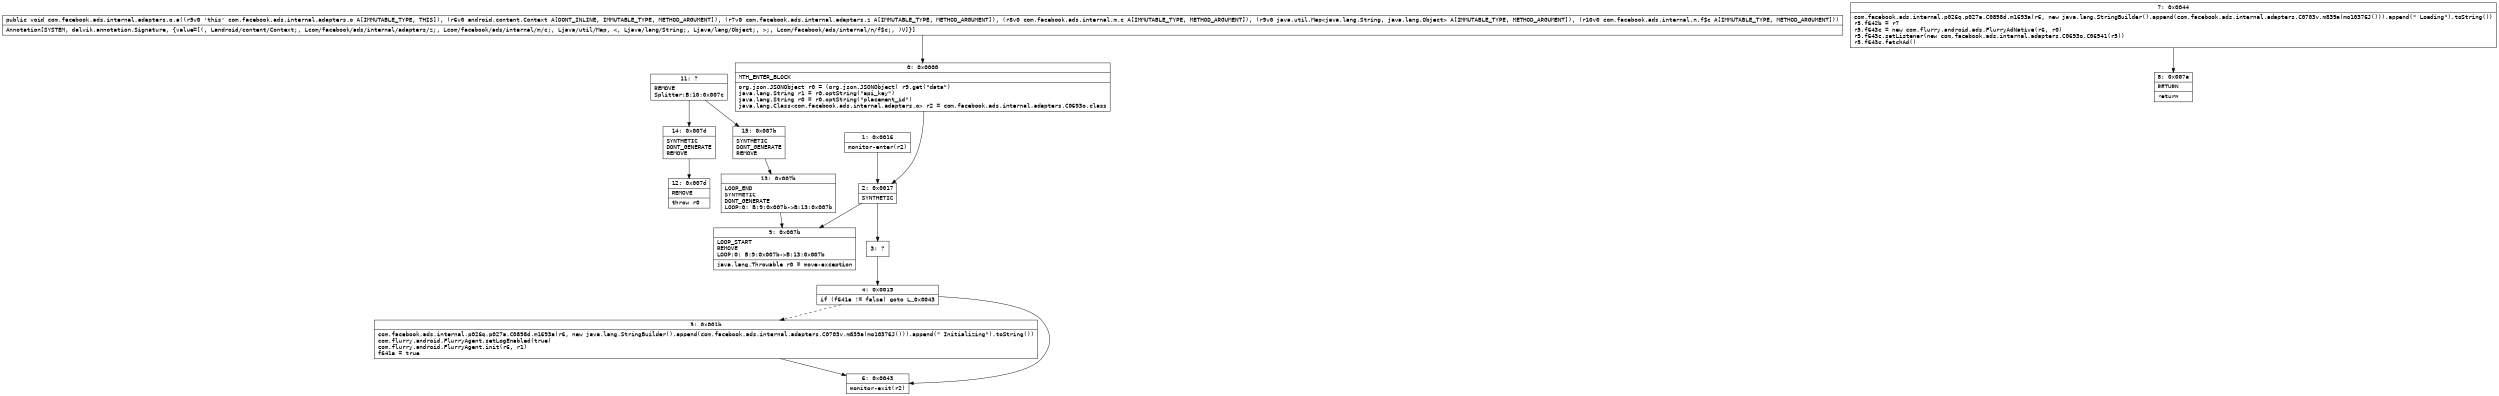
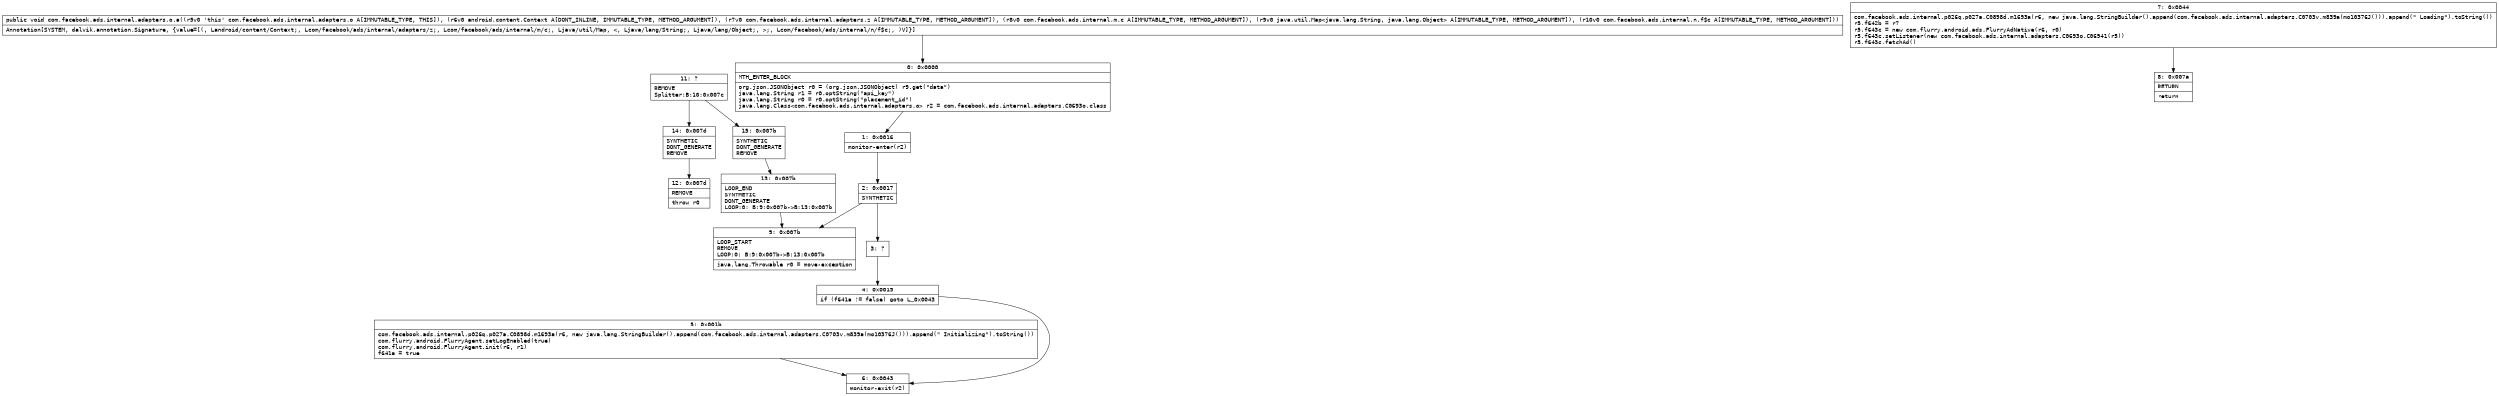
(918, 150) -> (896, 120)
(813, 312) -> none
